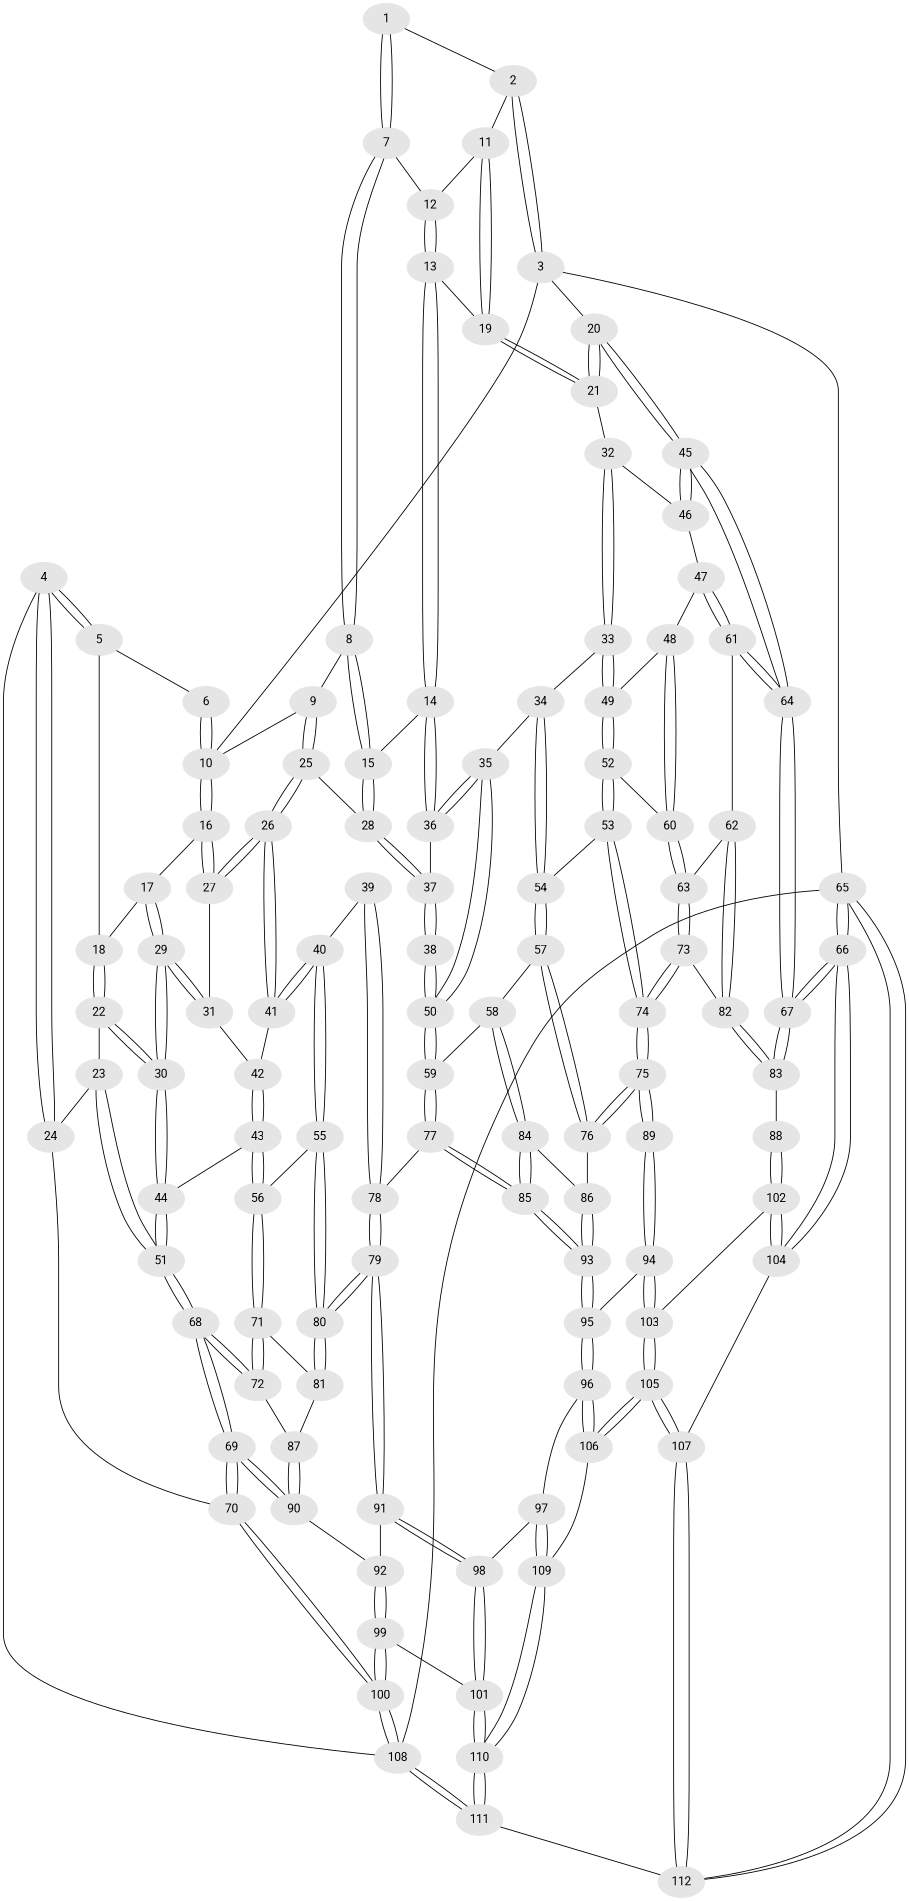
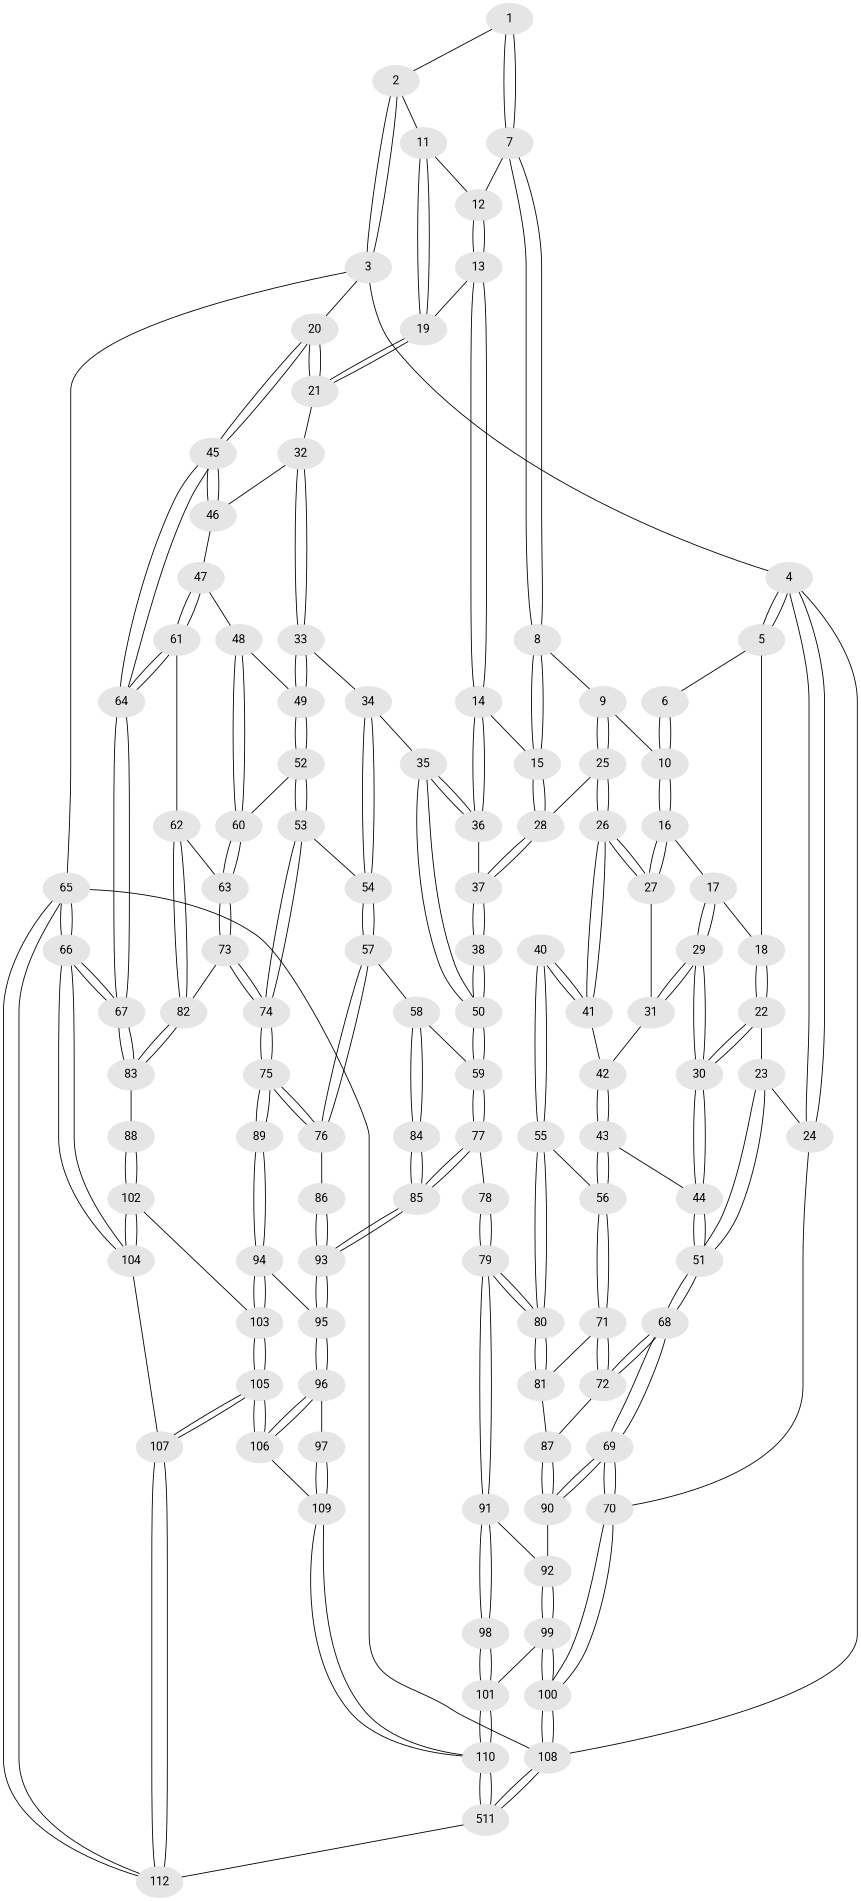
(393, 526) -> (536, 466)
(368, 888) -> none
(556, 1168) -> none
(511, 1540) -> none
(480, 1820) -> (486, 1820)
